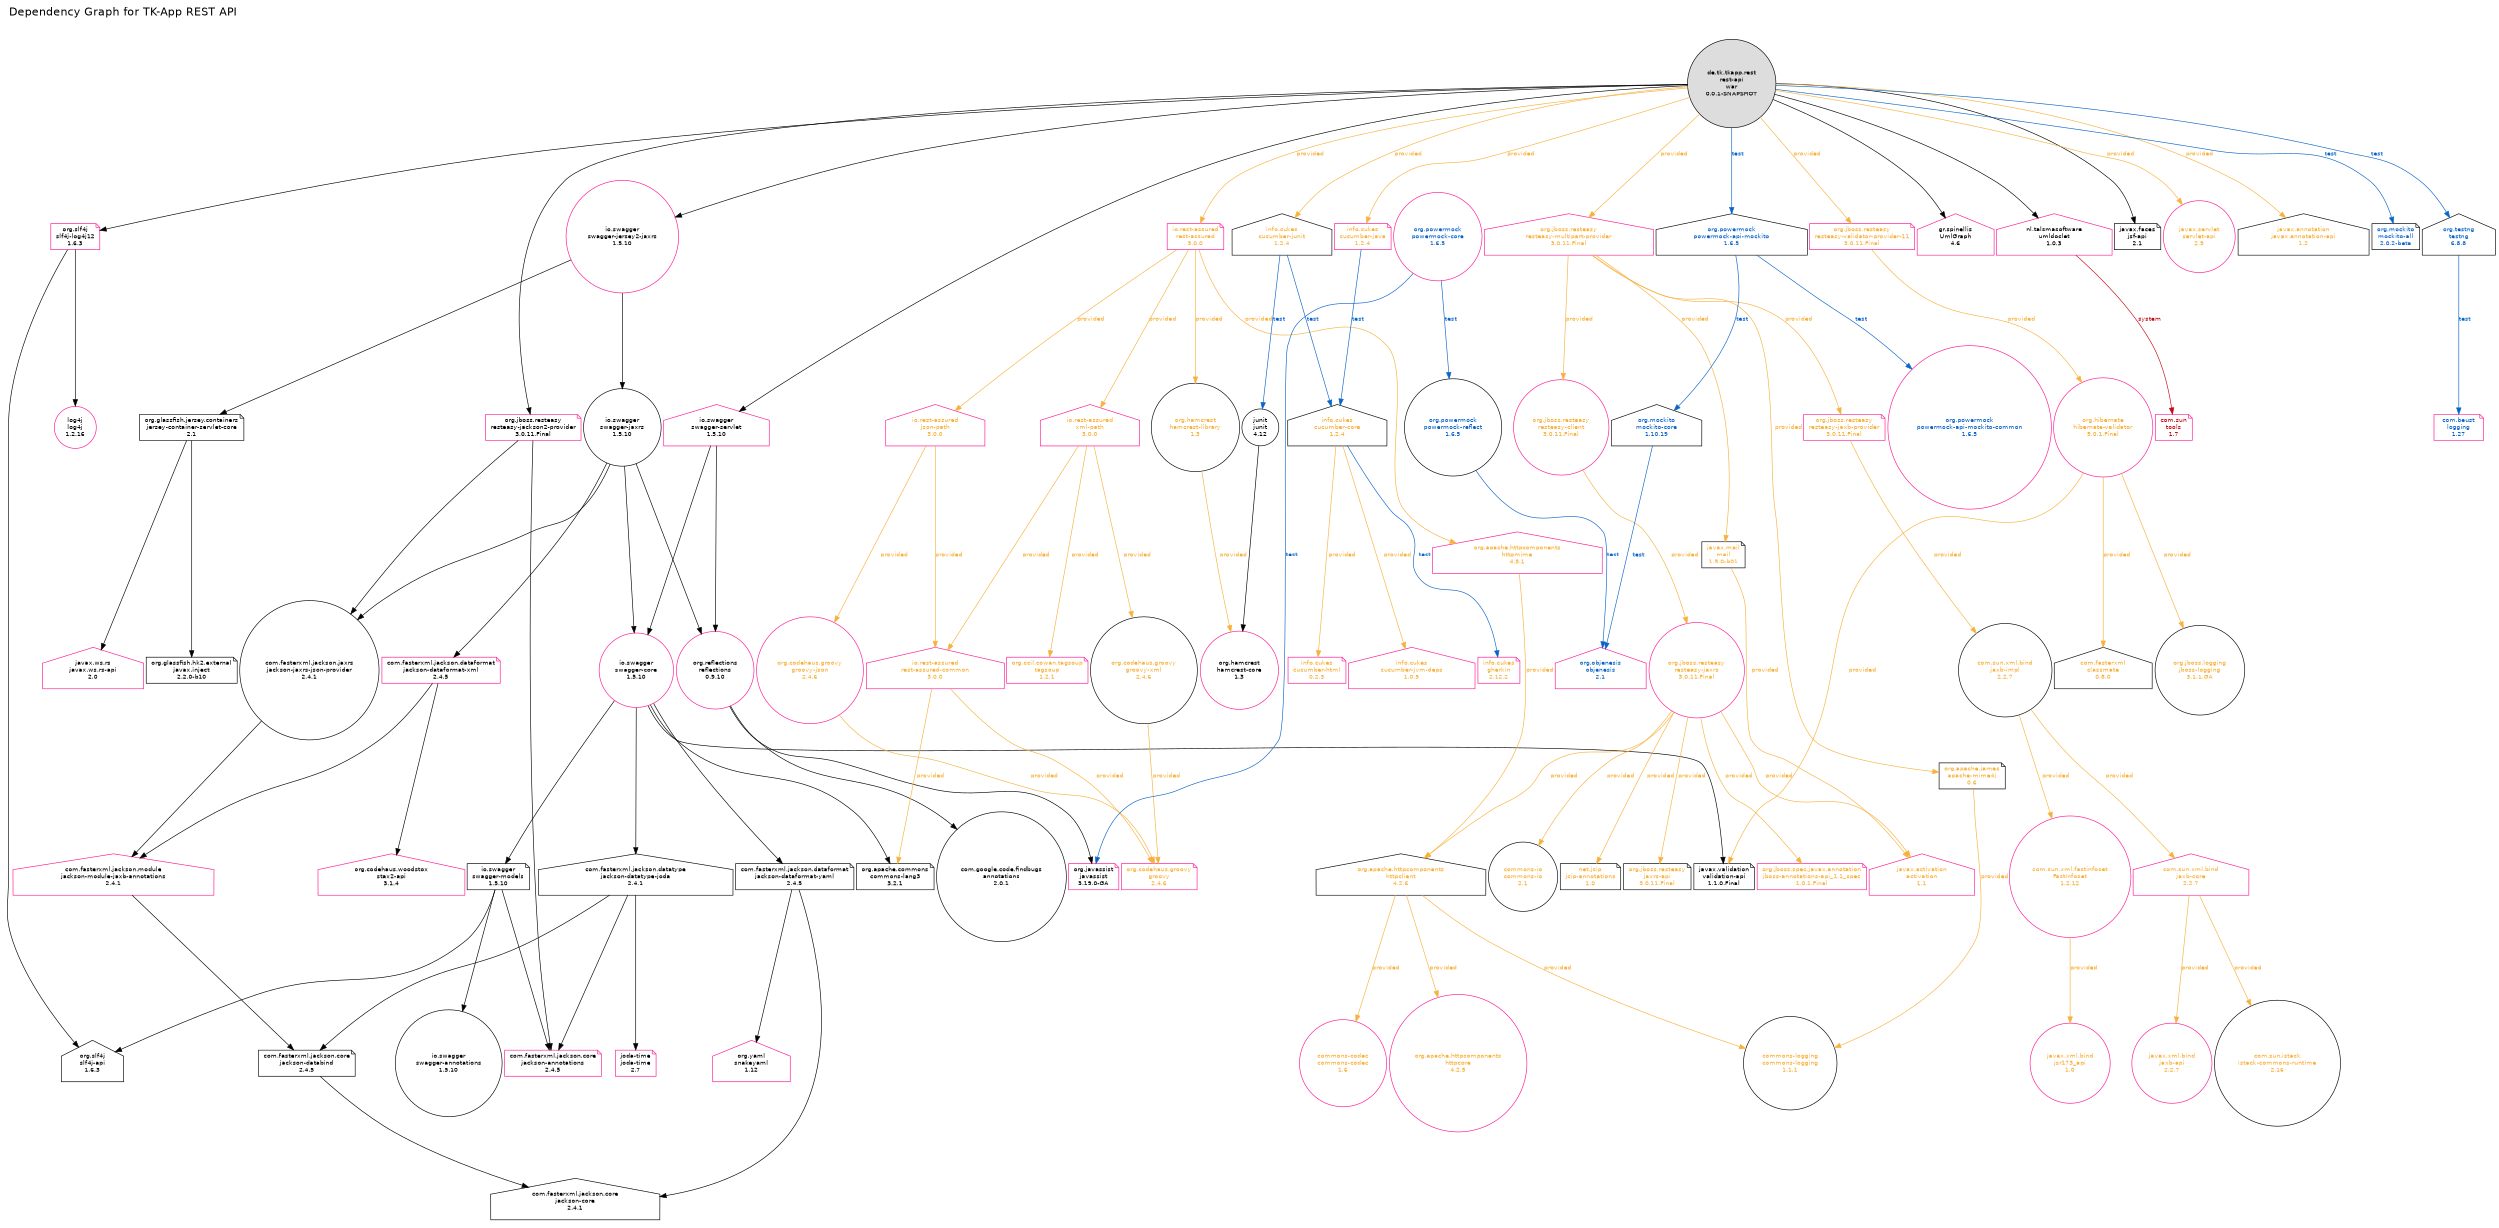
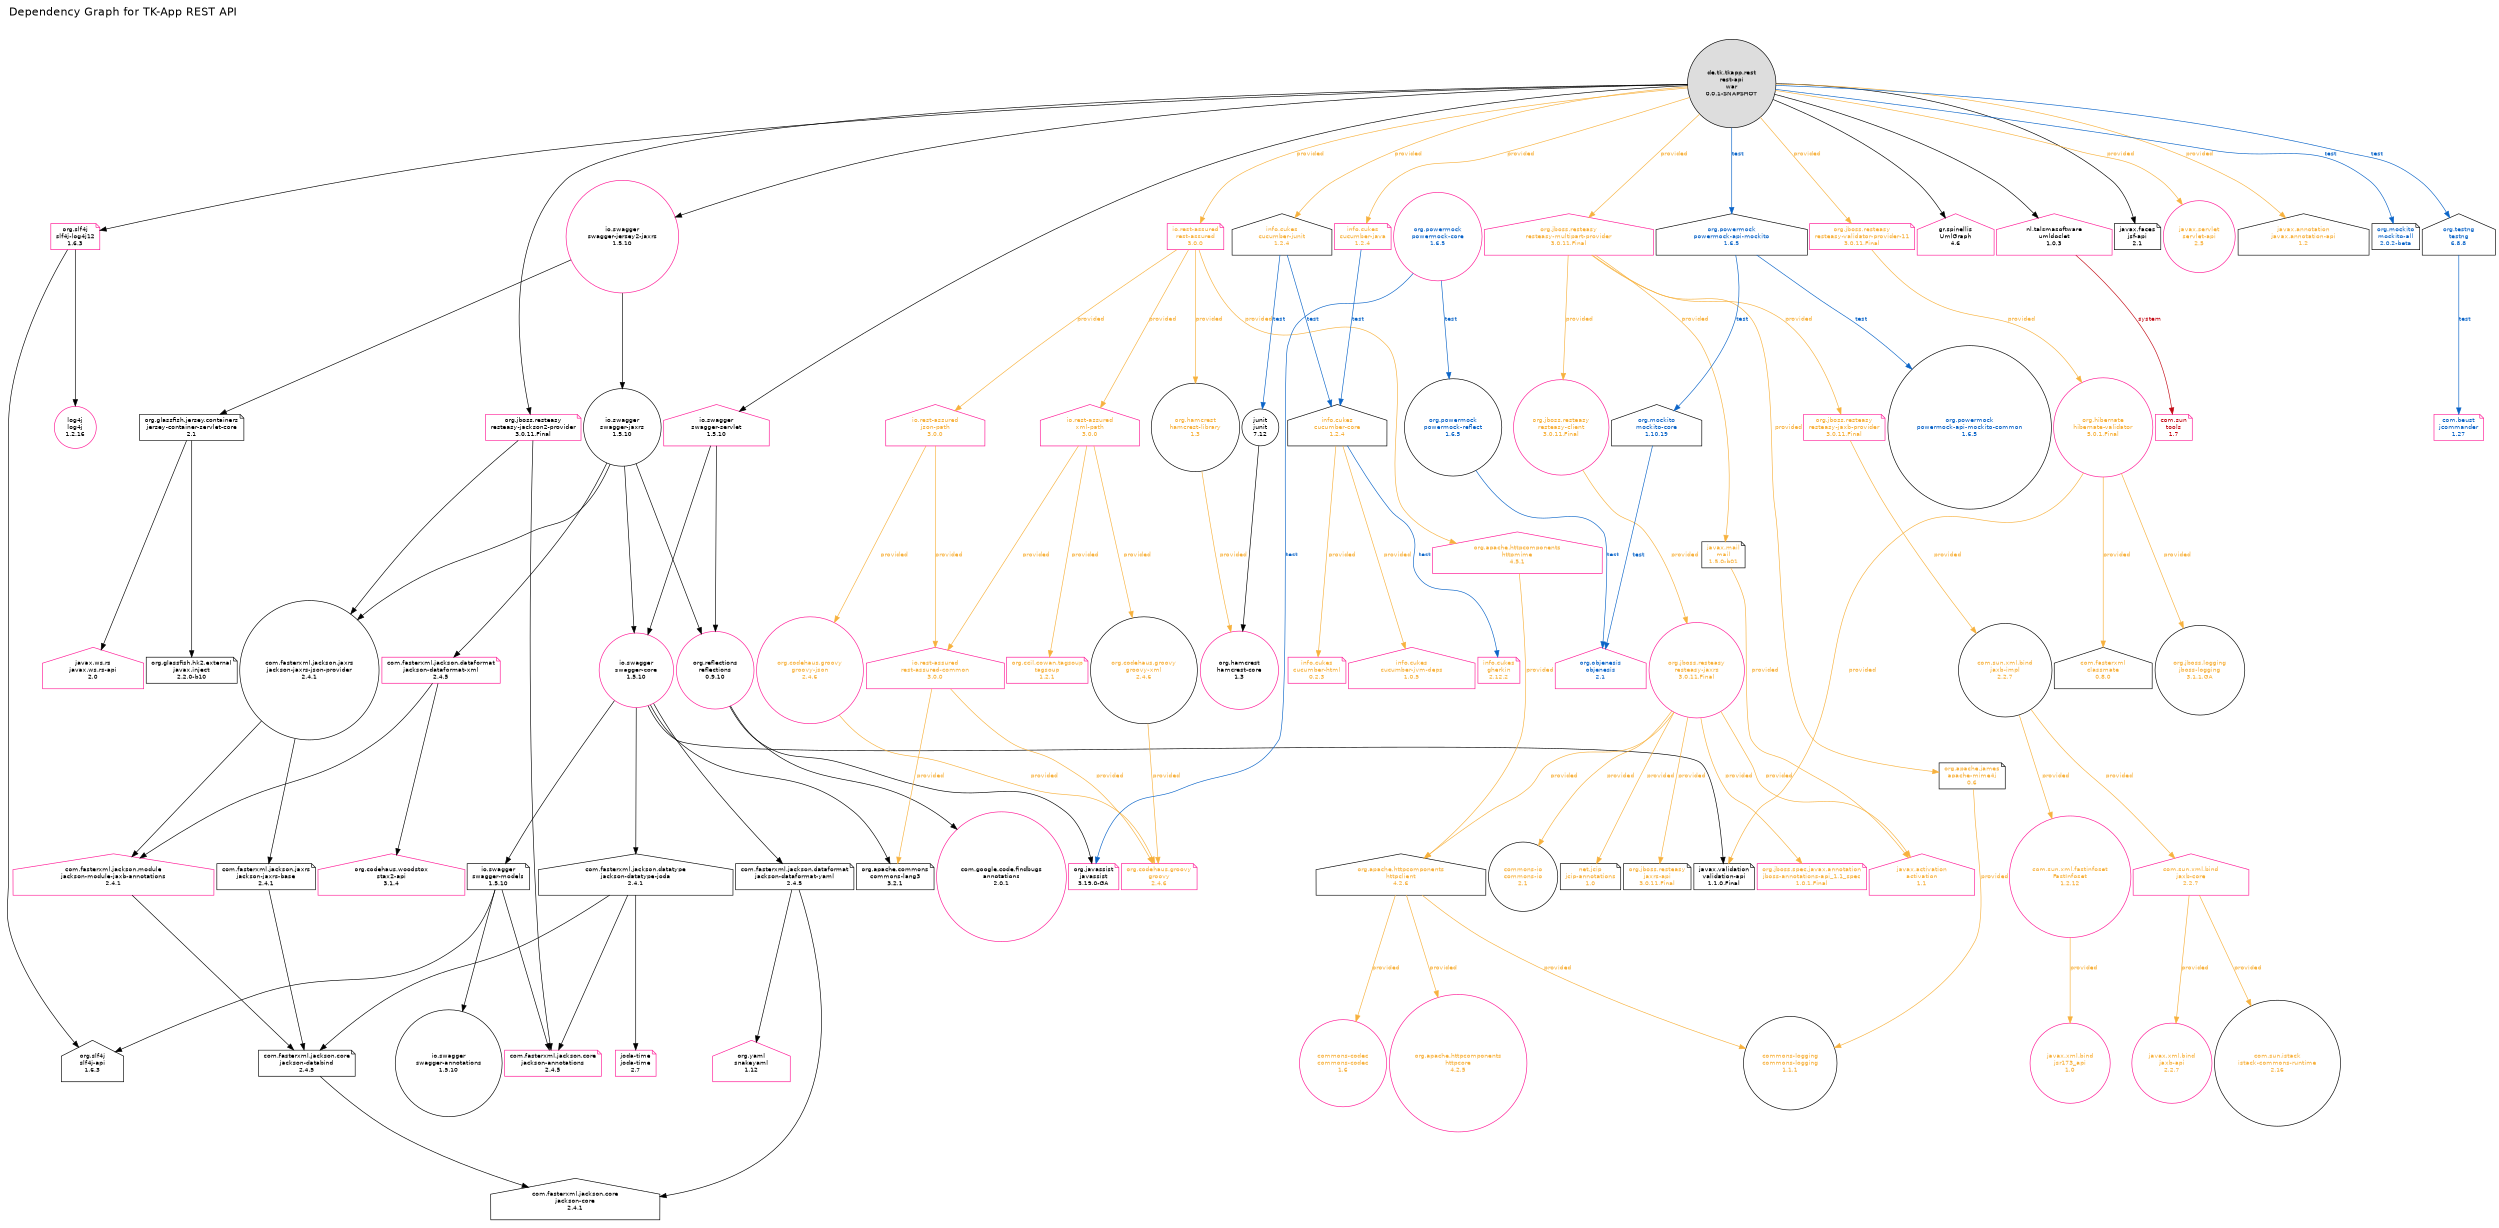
(1260, 427) -> (1260, 427)
(1970, 427) -> (1970, 427)
(2459, 427) -> (2459, 427)
none -> (266, 877)
(1001, 877) -> (1001, 877)
